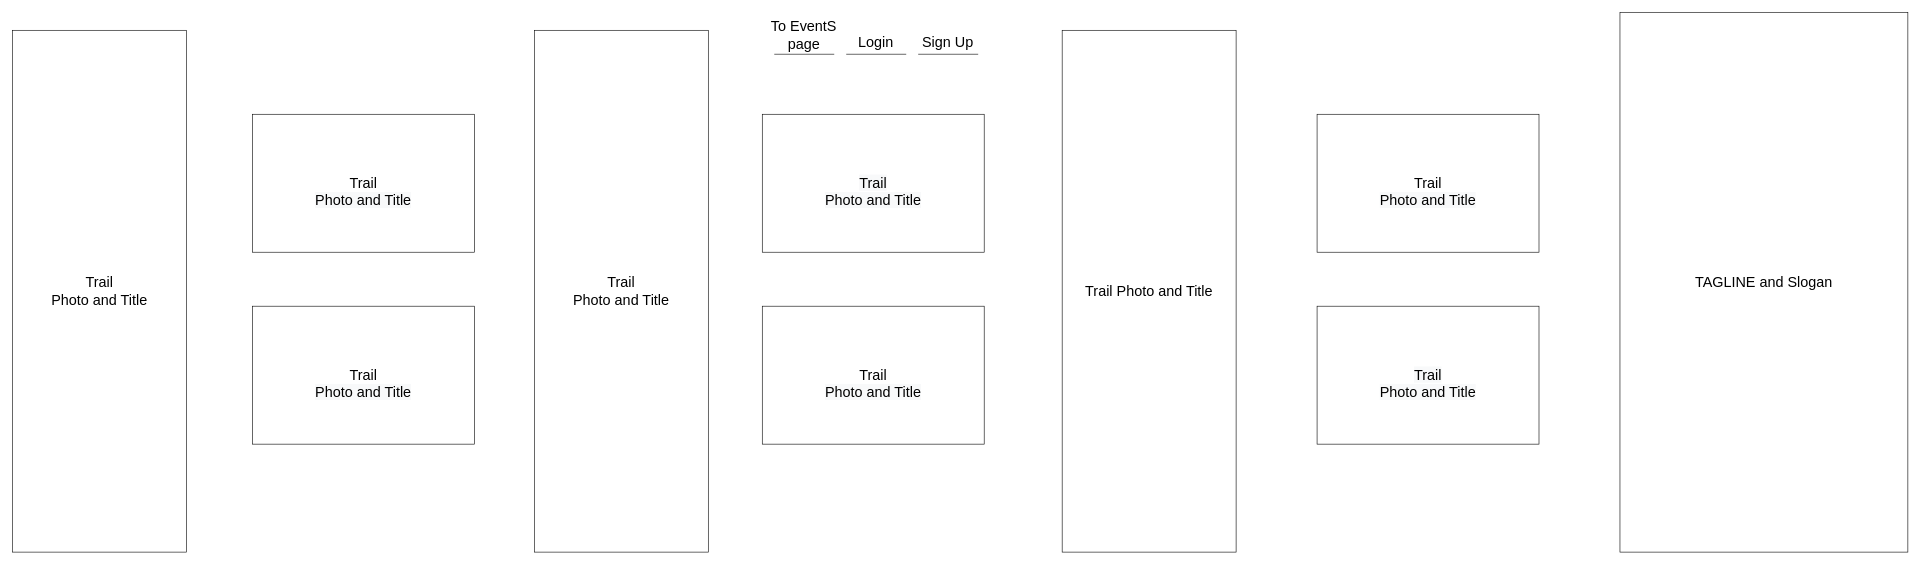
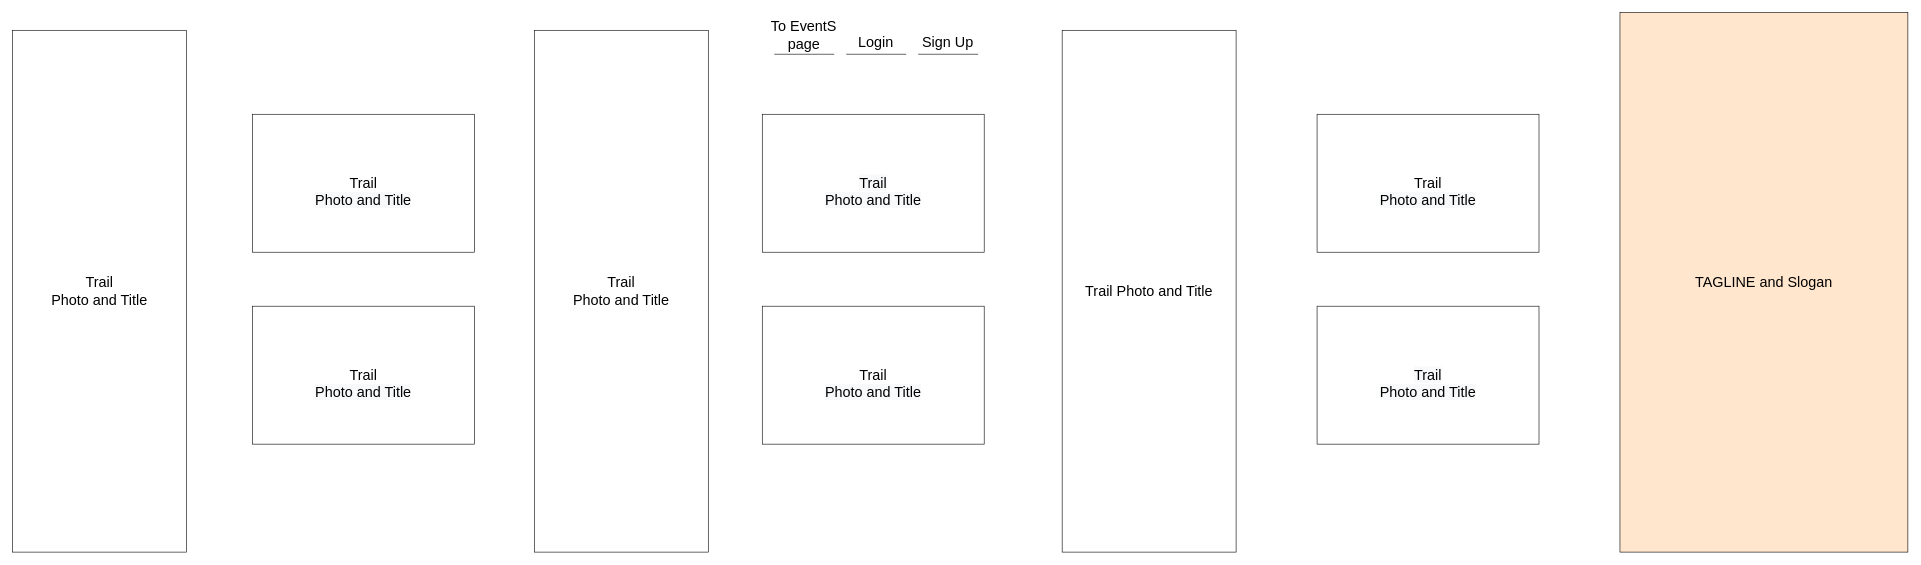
(1764, 282) -> (1764, 282)
